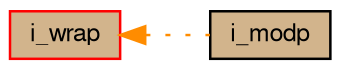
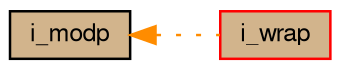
(178, 35) -> (188, 35)
